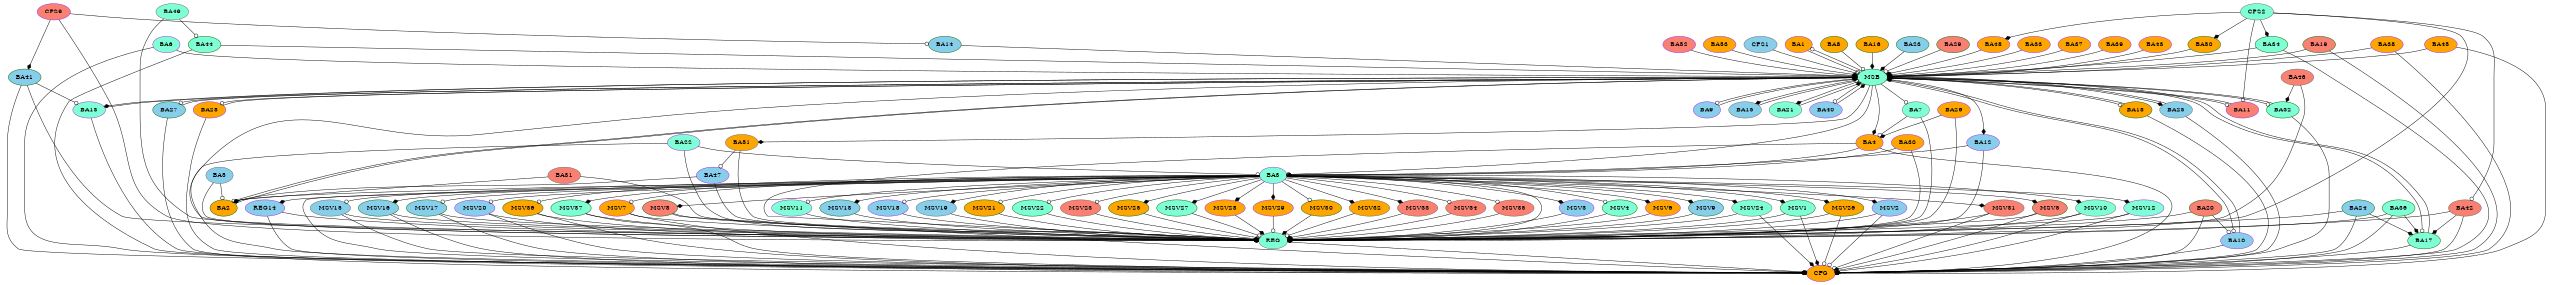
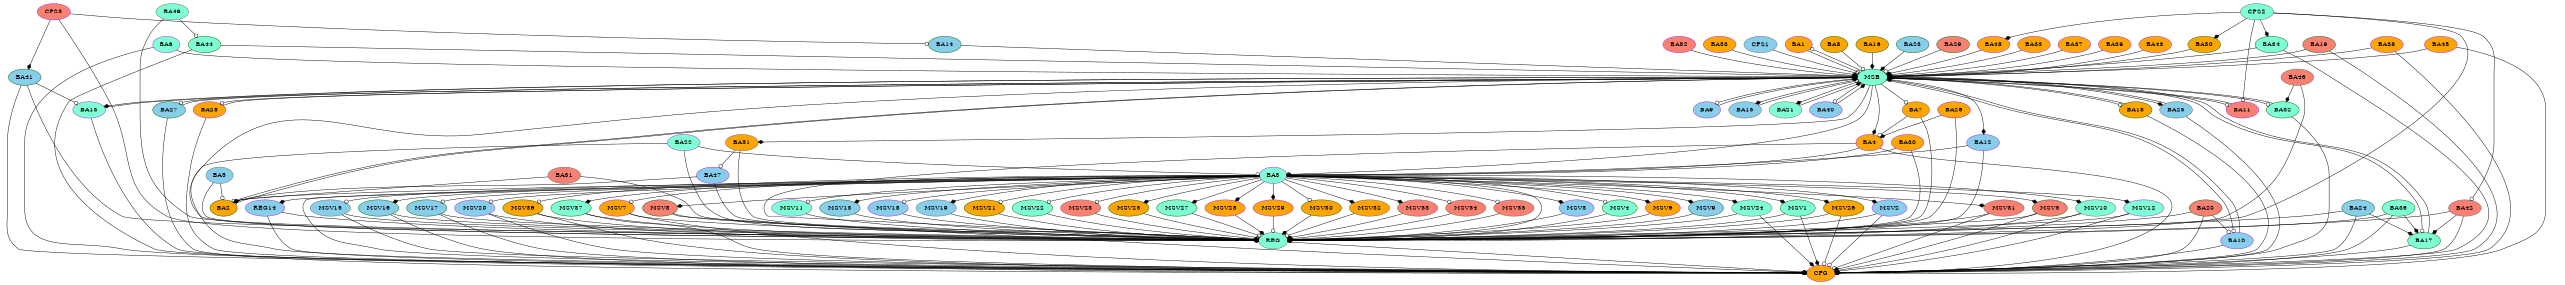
(54, 12) -> (54, 12)
(1916, 110) -> (1916, 110)
